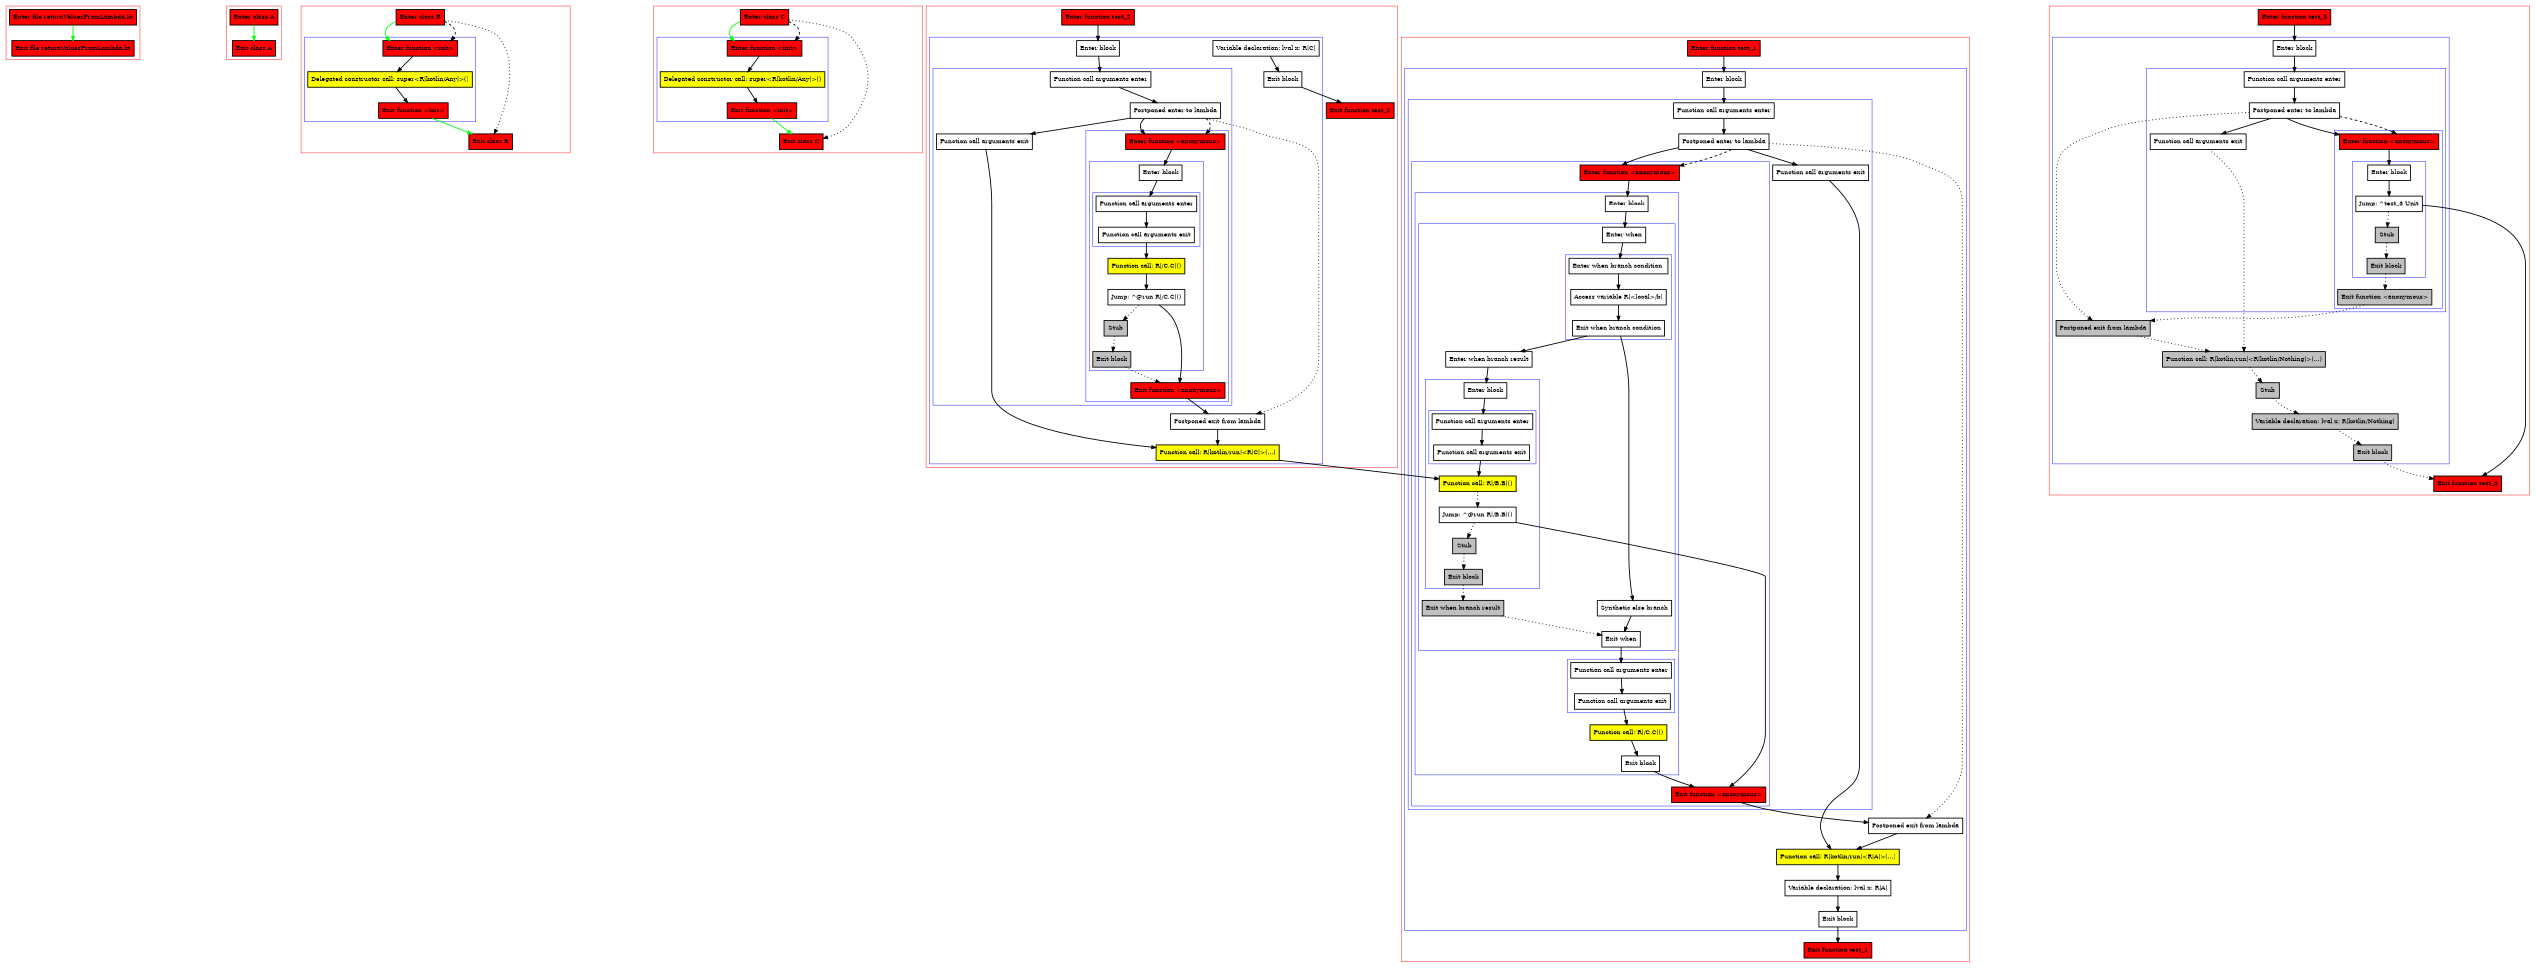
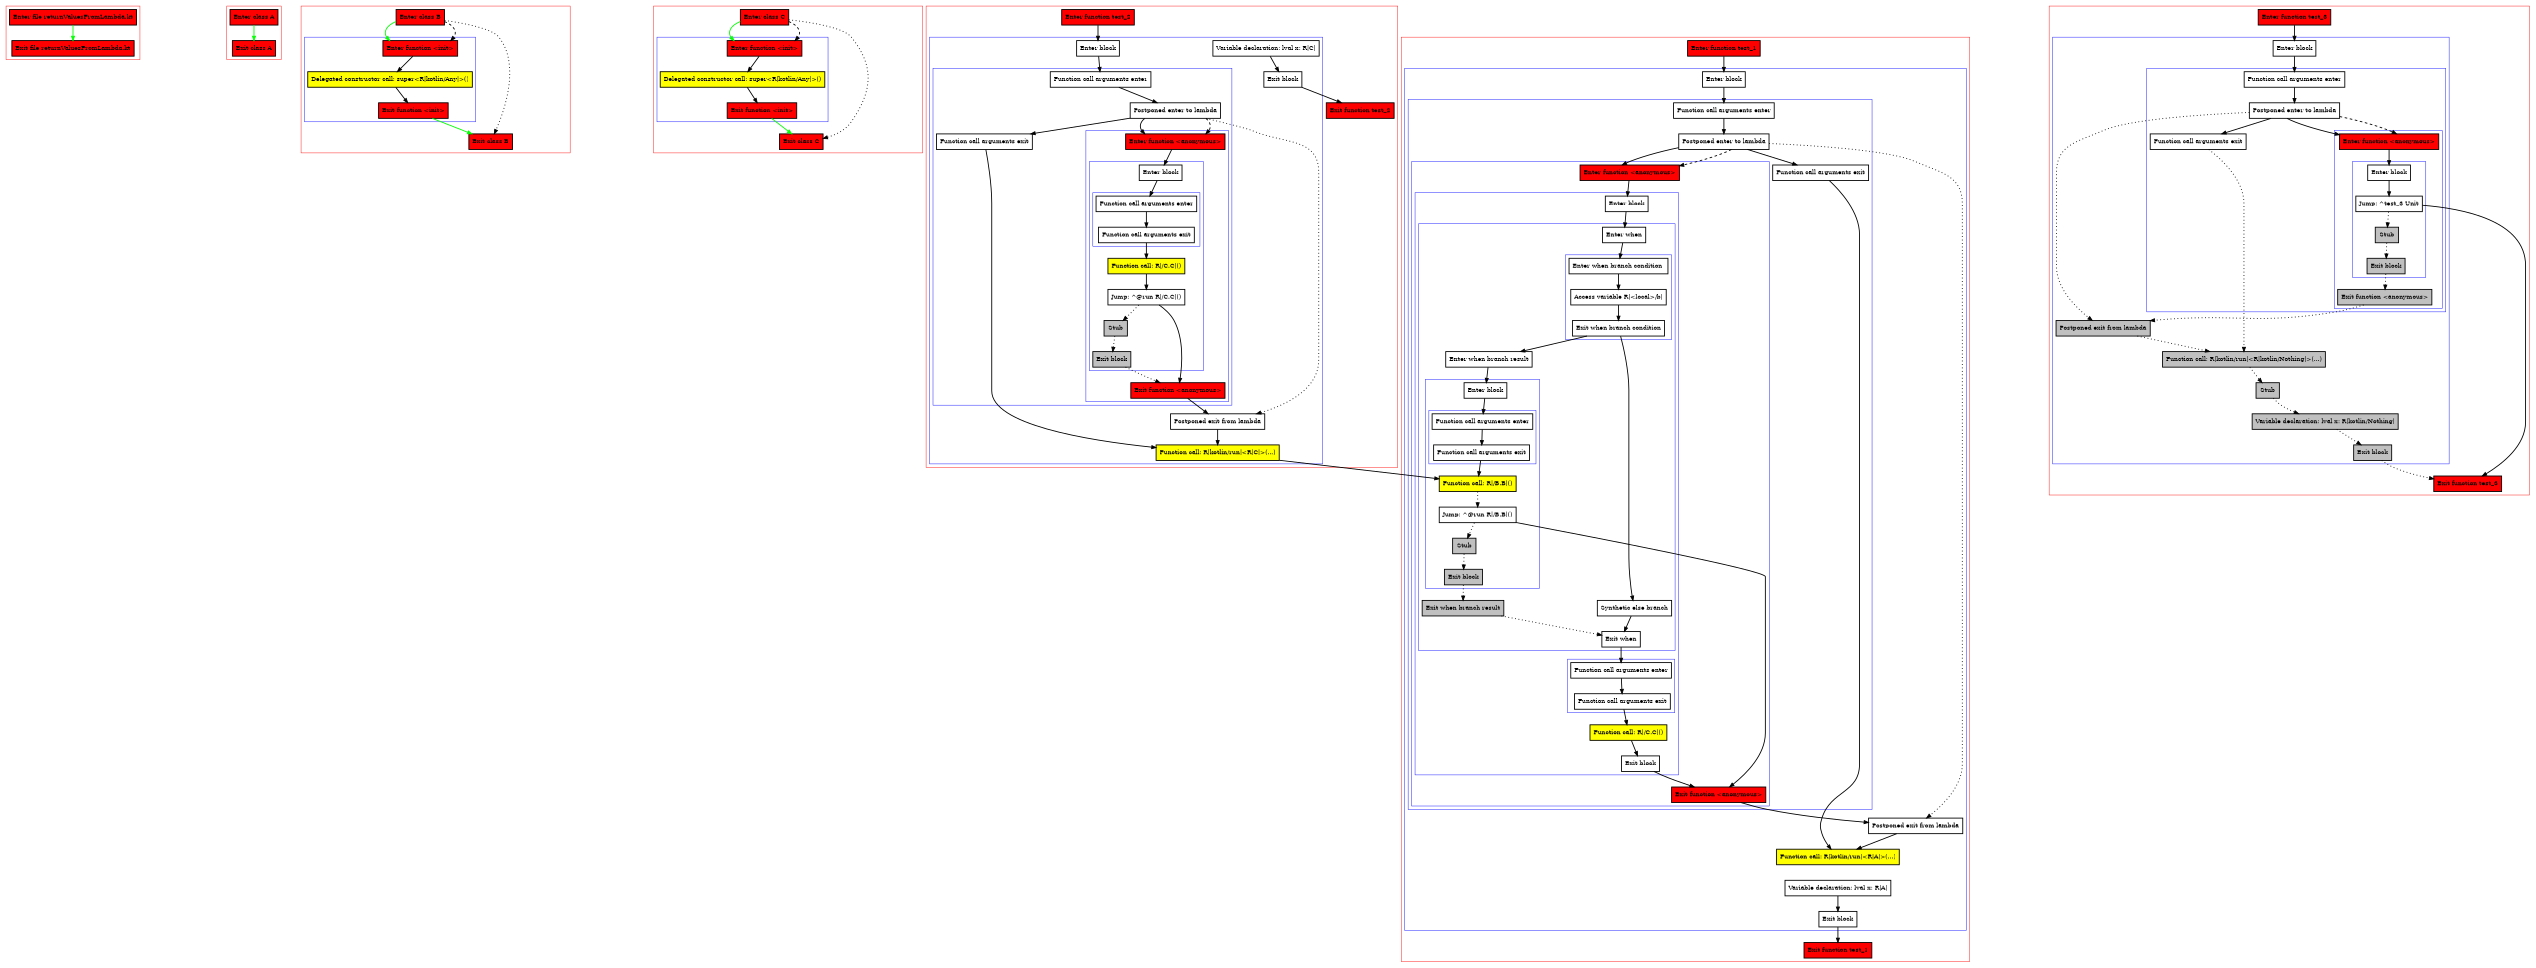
(1838, 870) -> none
